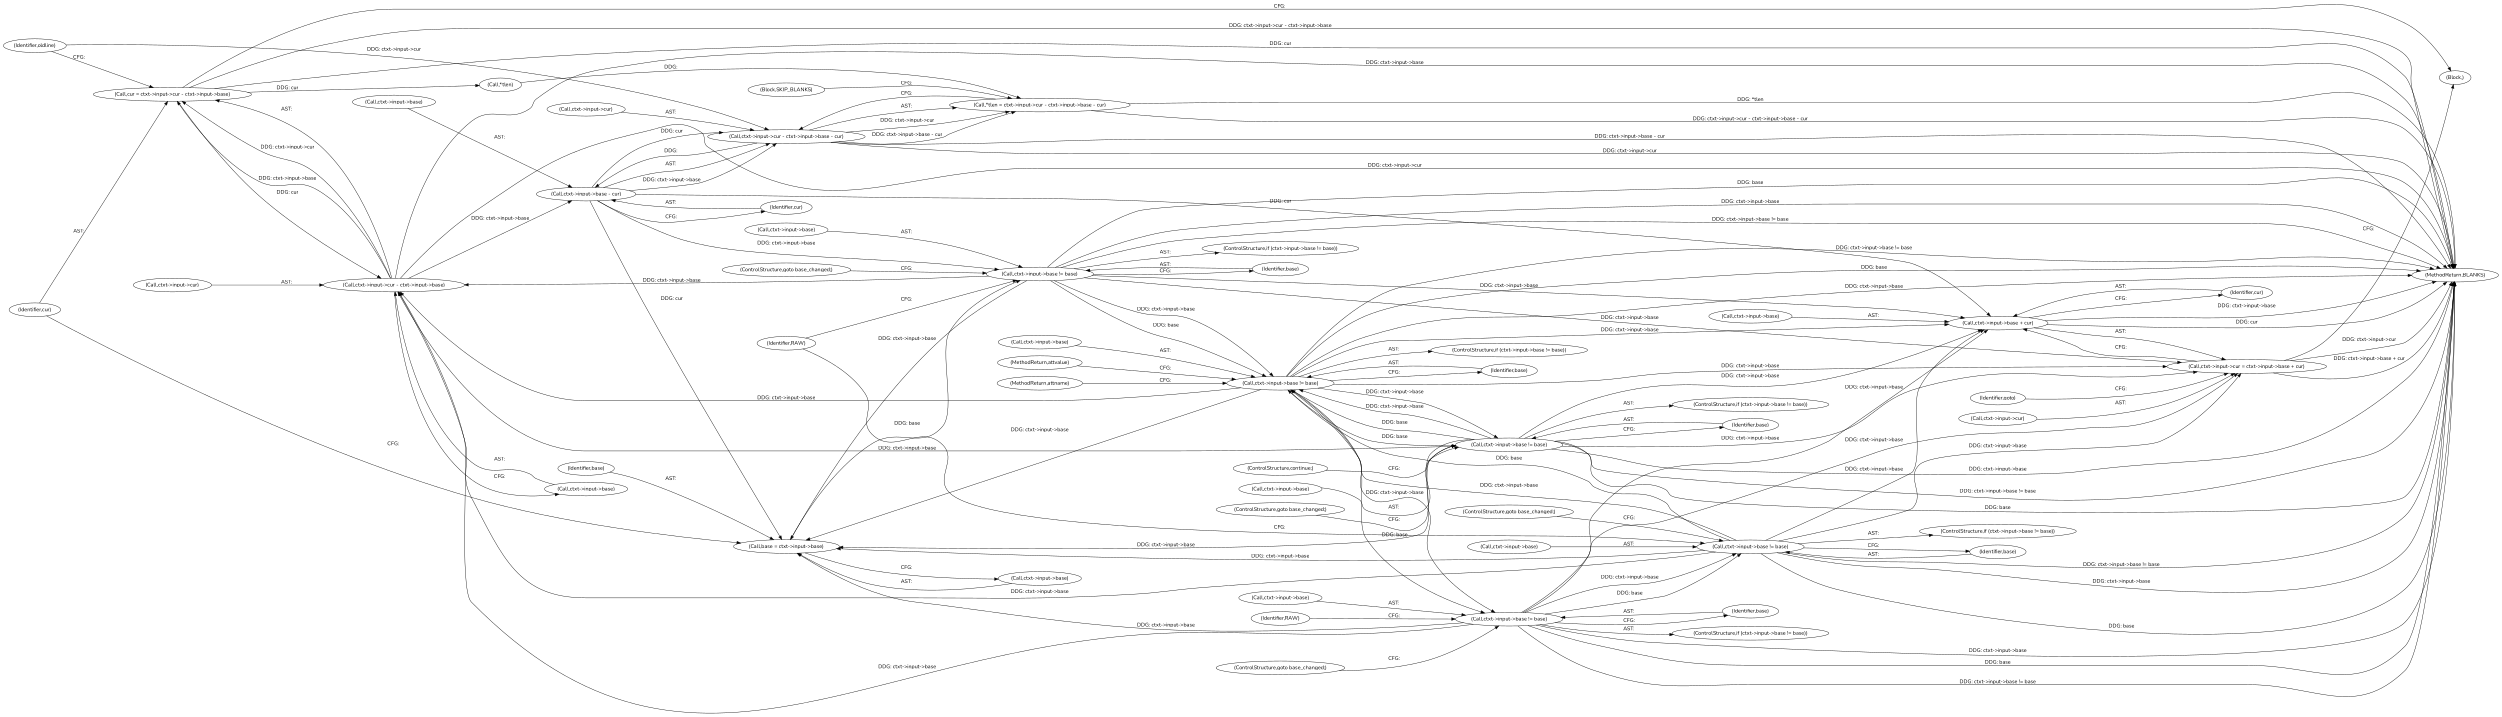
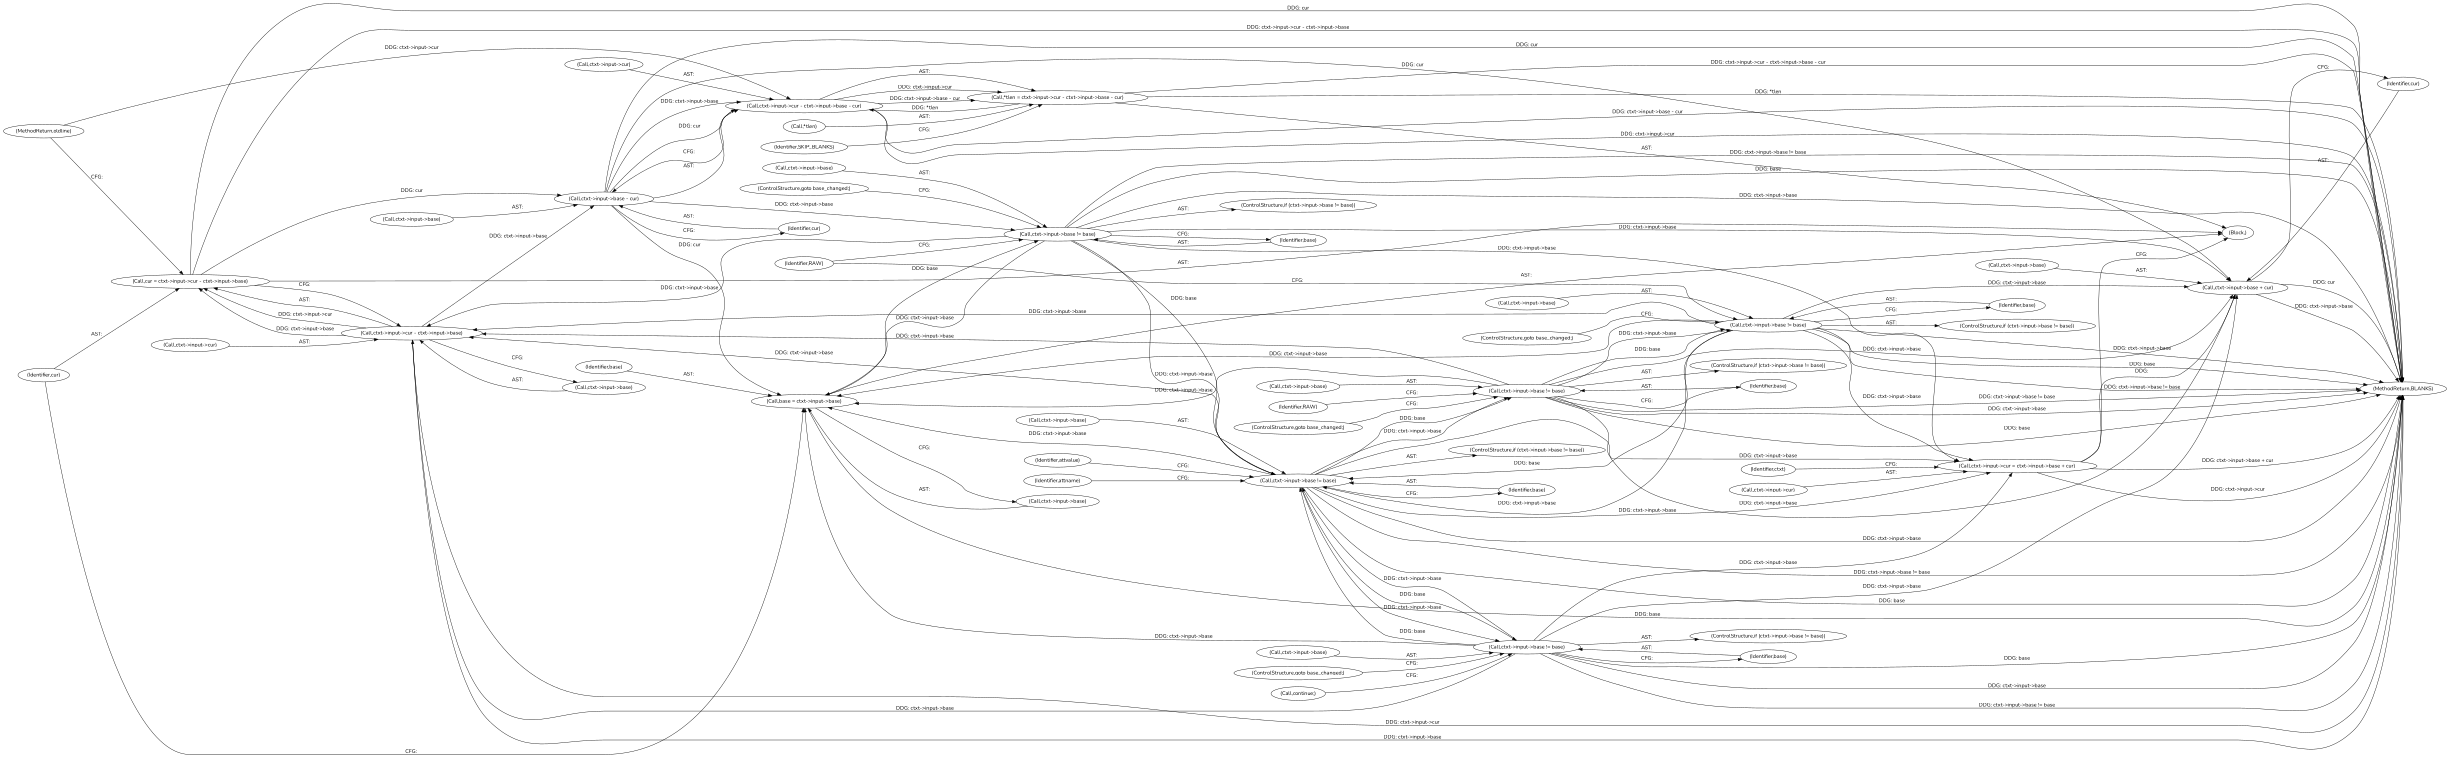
(1280, 6) -> (1184, 263)
(35, 46) -> (44, 131)
none -> (1601, 48)
(672, 67) -> (925, 116)
(362, 89) -> (372, 203)
(786, 90) -> (804, 147)
(907, 93) -> (925, 108)
(672, 151) -> (690, 152)
none -> (1643, 154)
(288, 192) -> (305, 285)
none -> (1483, 289)
(2129, 338) -> none
(2122, 347) -> (2142, 371)
(1040, 363) -> (1058, 460)
(1040, 383) -> (1058, 481)
(1998, 398) -> (1768, 469)
(1280, 468) -> (1298, 694)
none -> (1659, 618)
